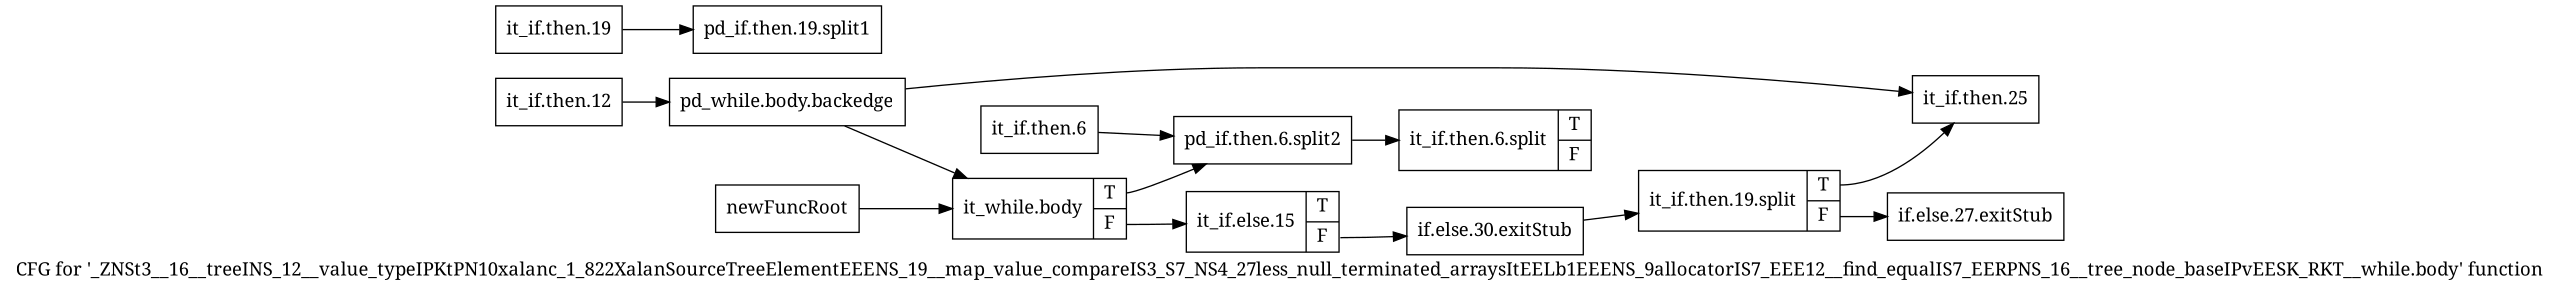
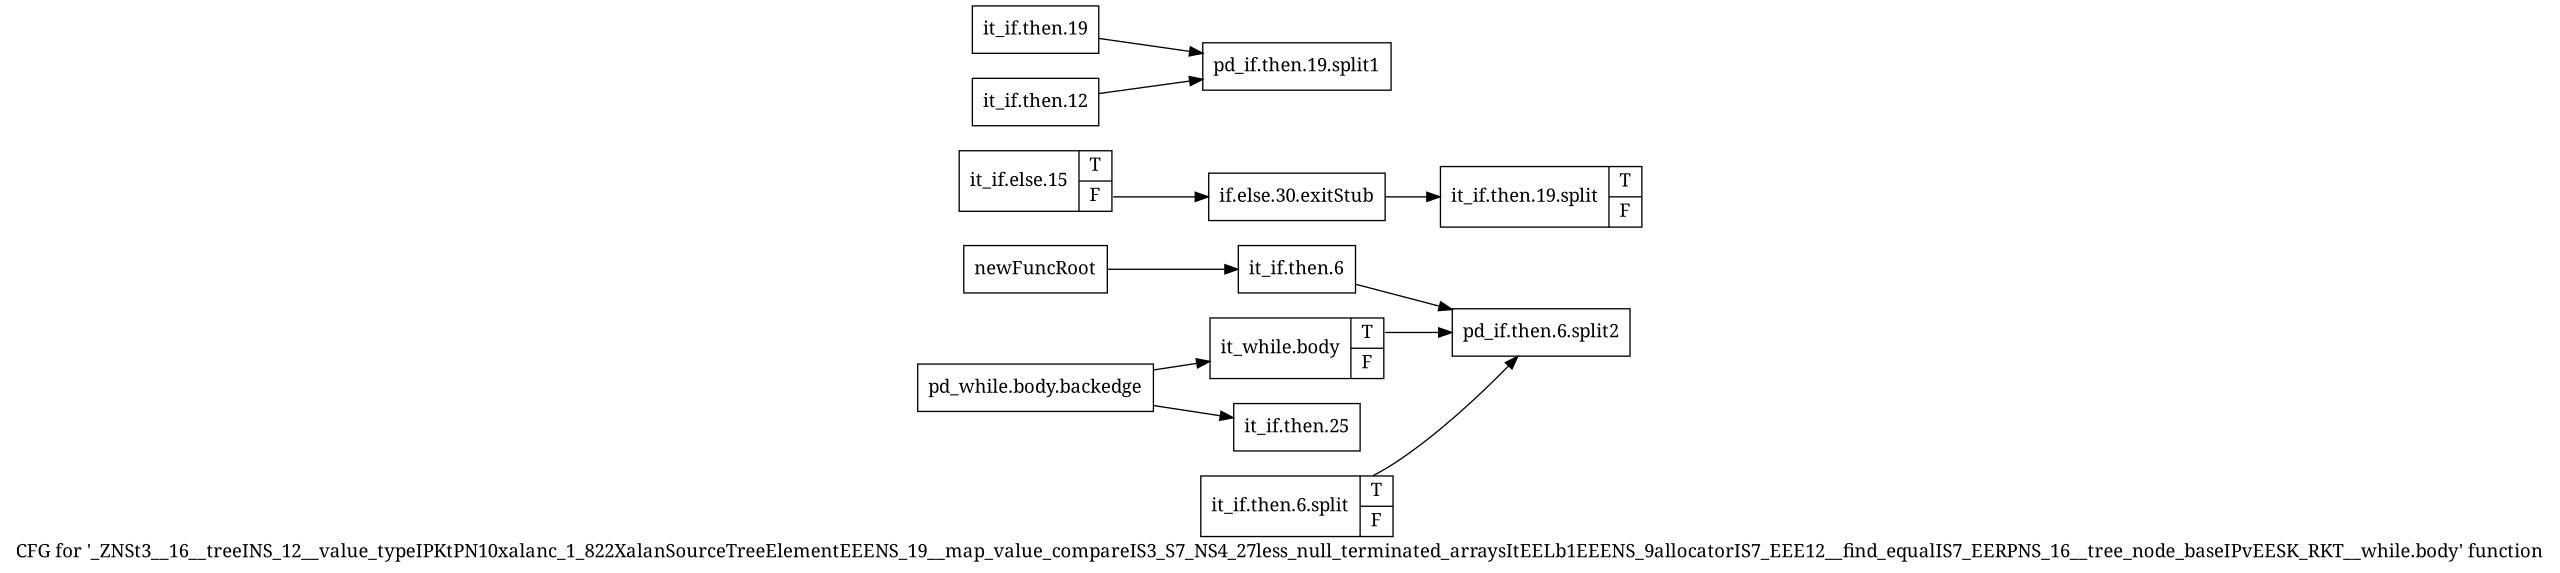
(639, 102) -> (1144, 87)
(1369, 140) -> (1444, 426)
(1897, 169) -> none
(899, 209) -> (1166, 269)
(1976, 217) -> none
(1150, 224) -> none
